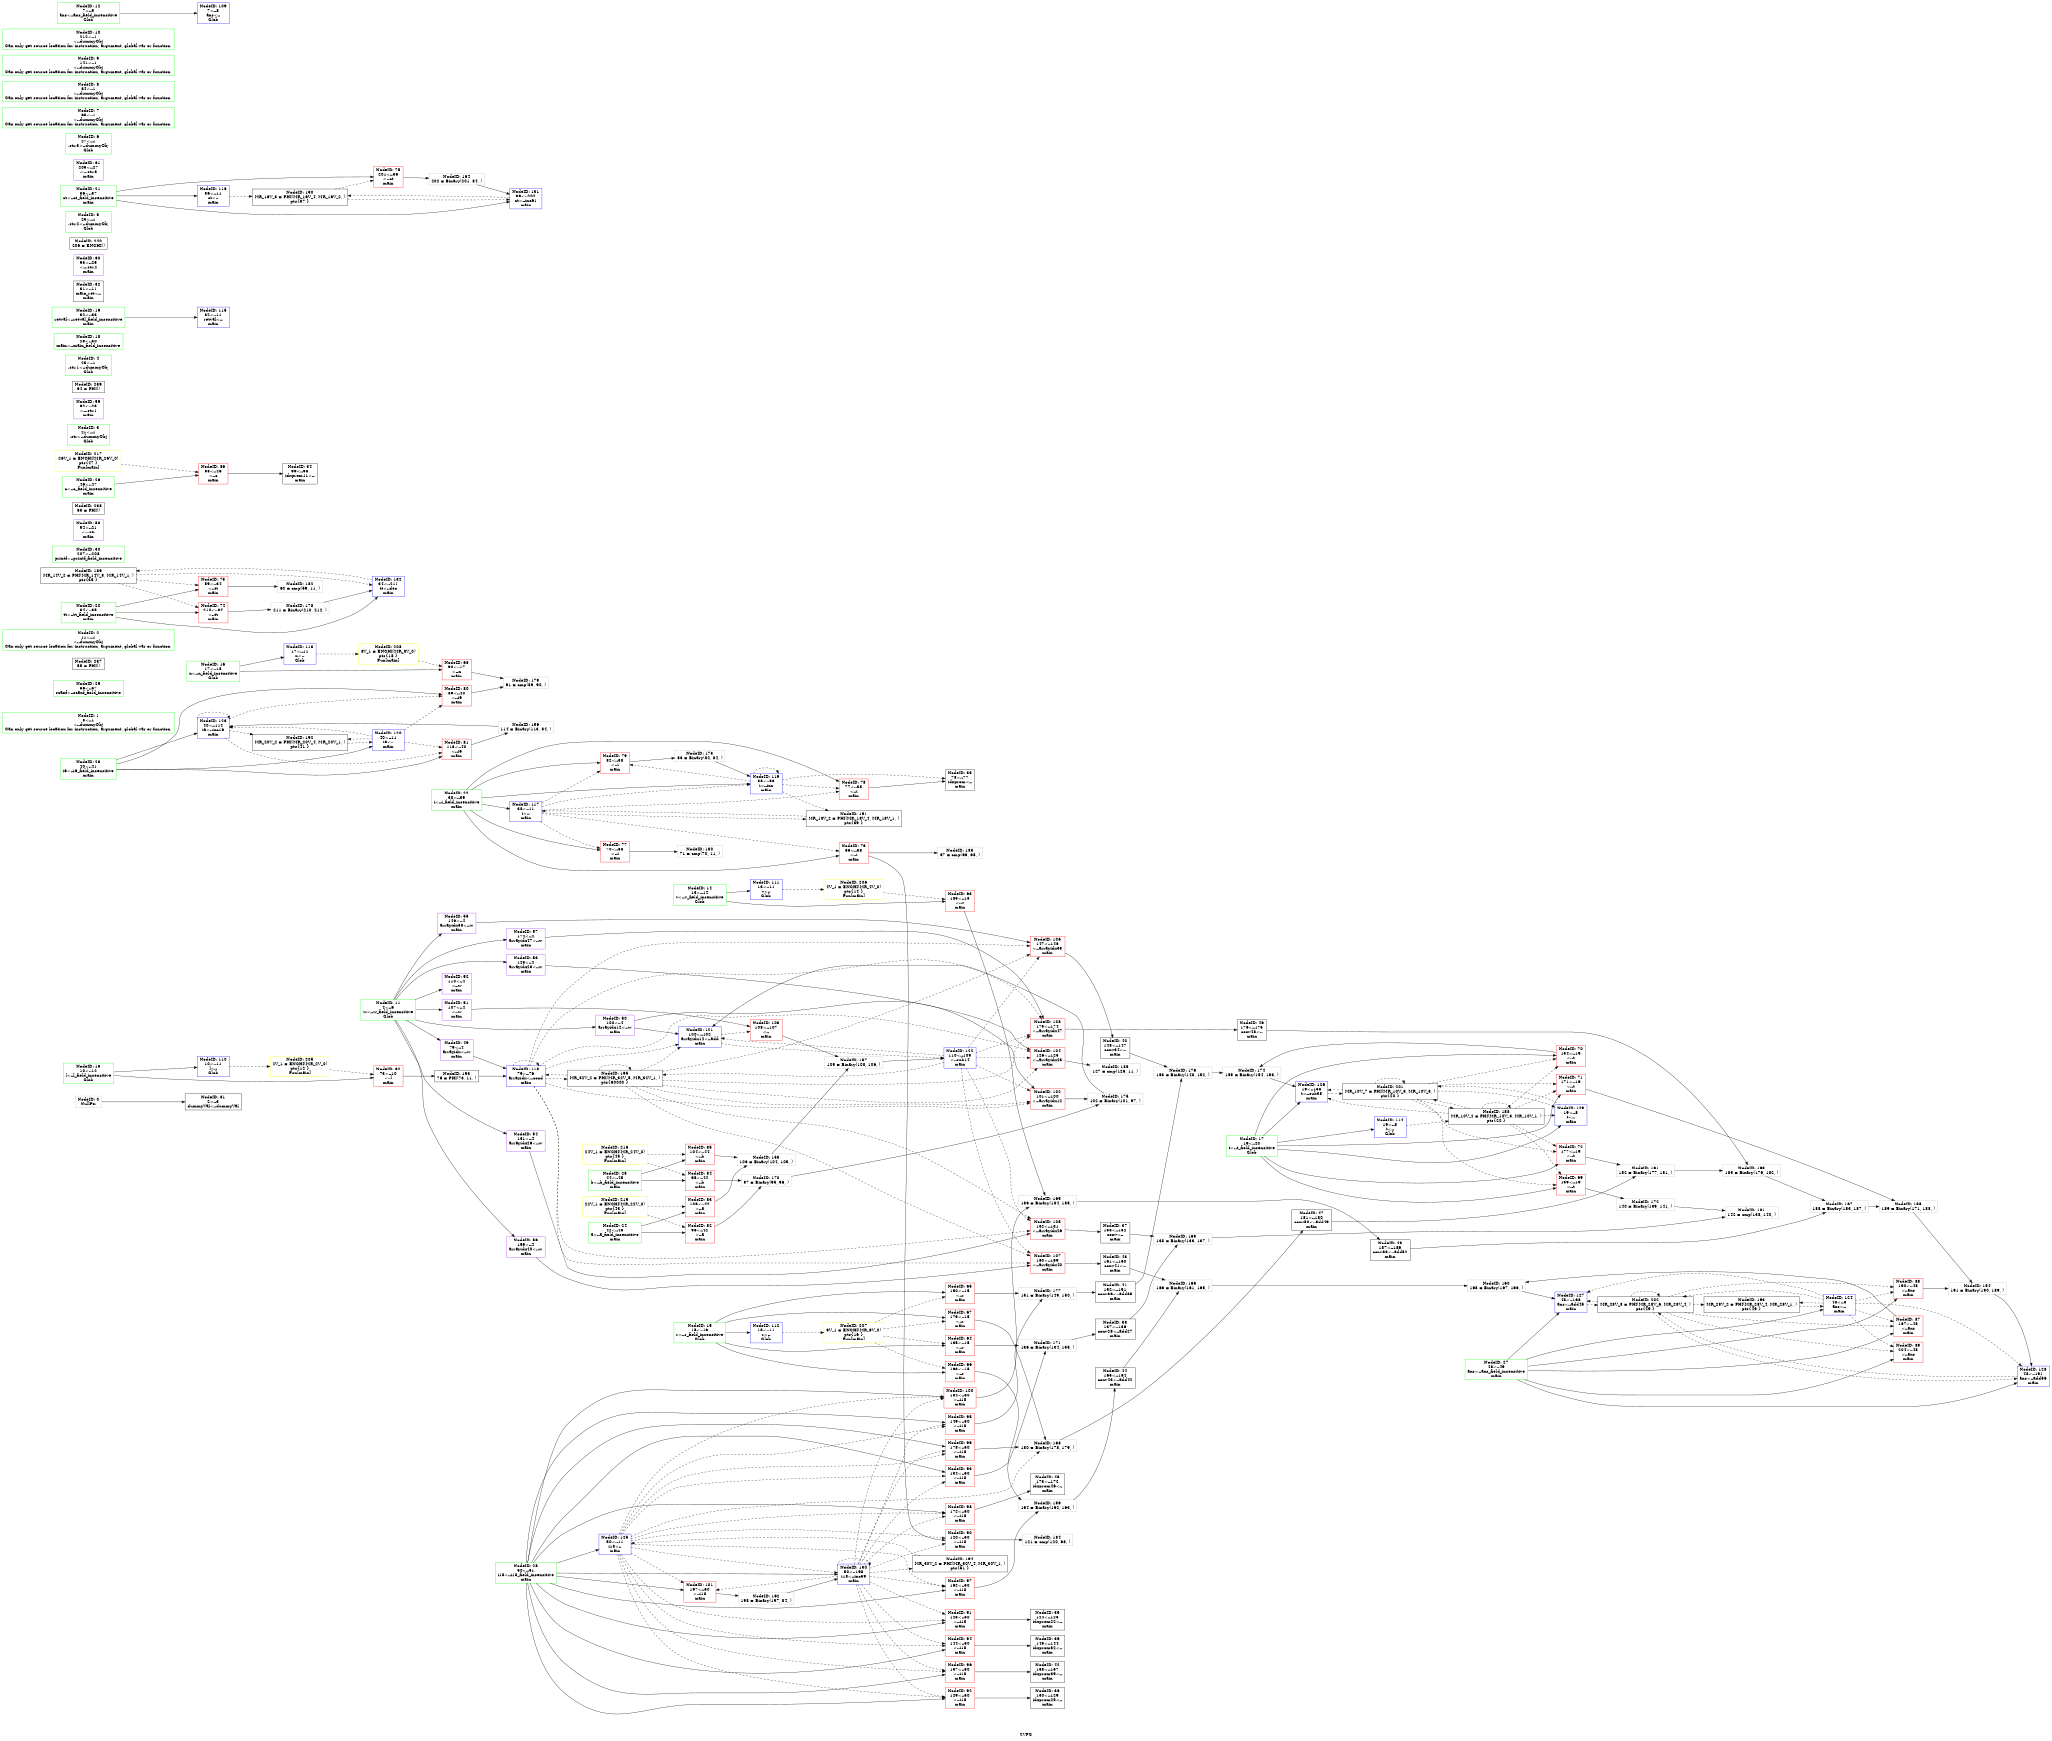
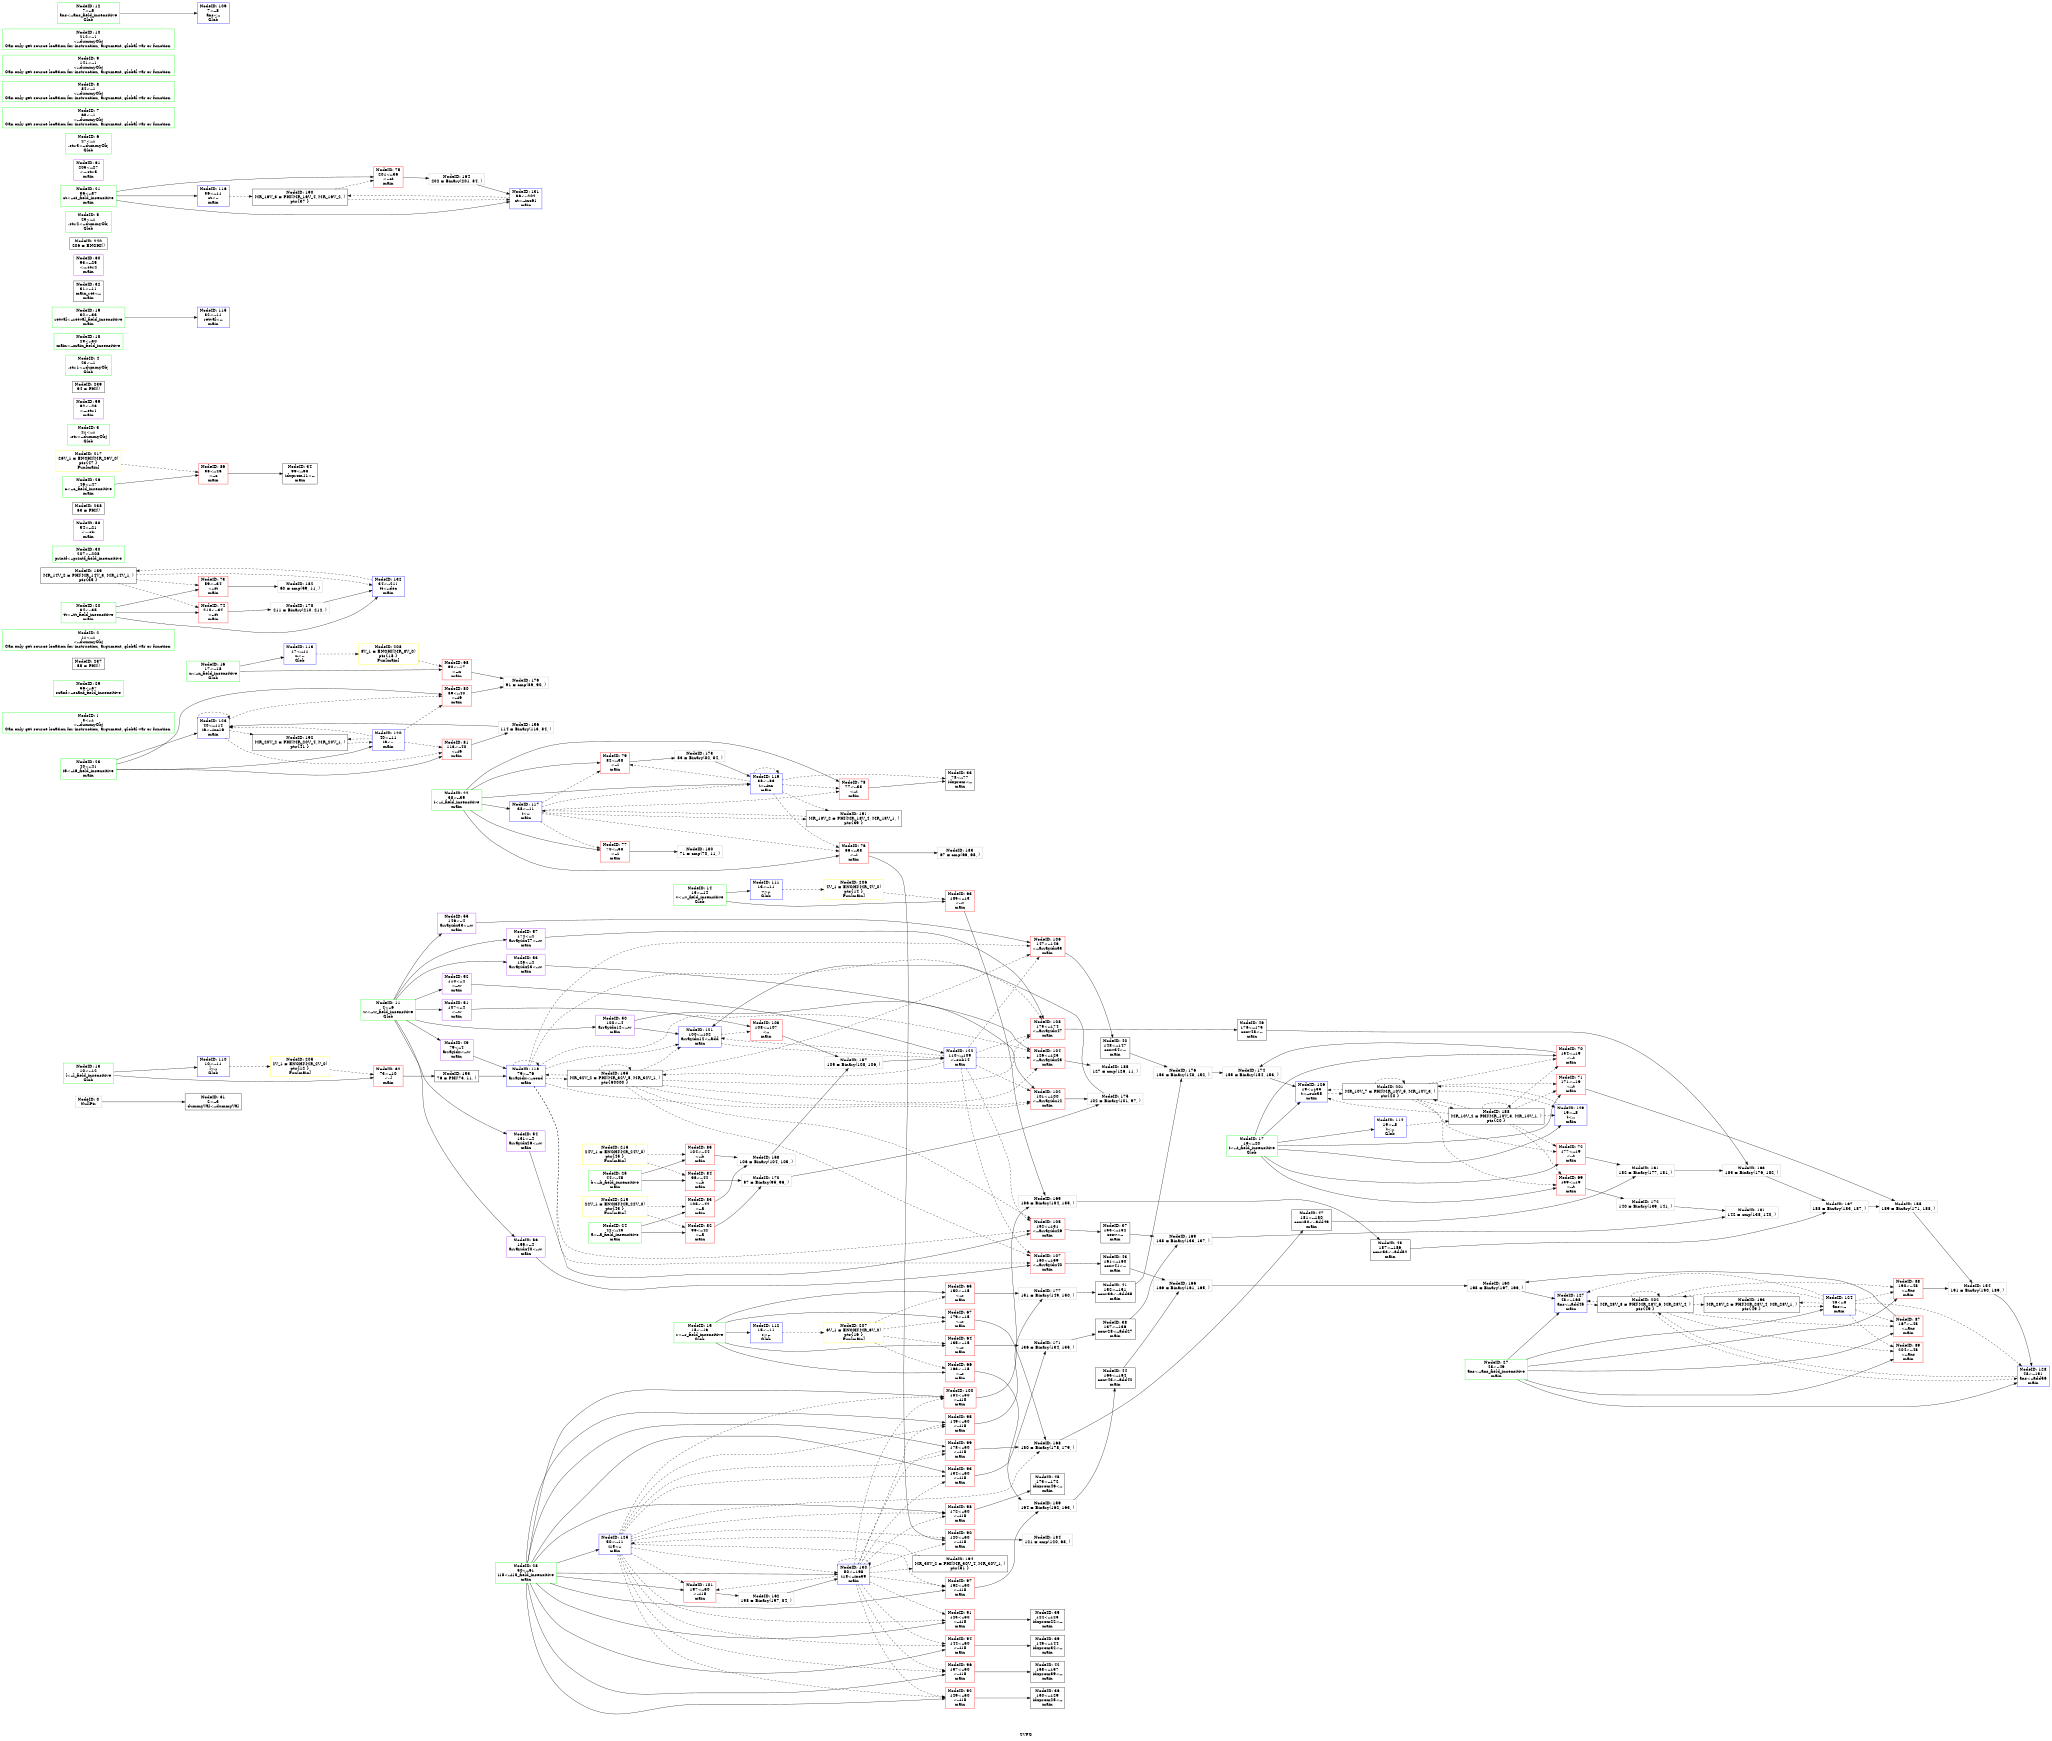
none -> (801, 825)
none -> (708, 1004)
